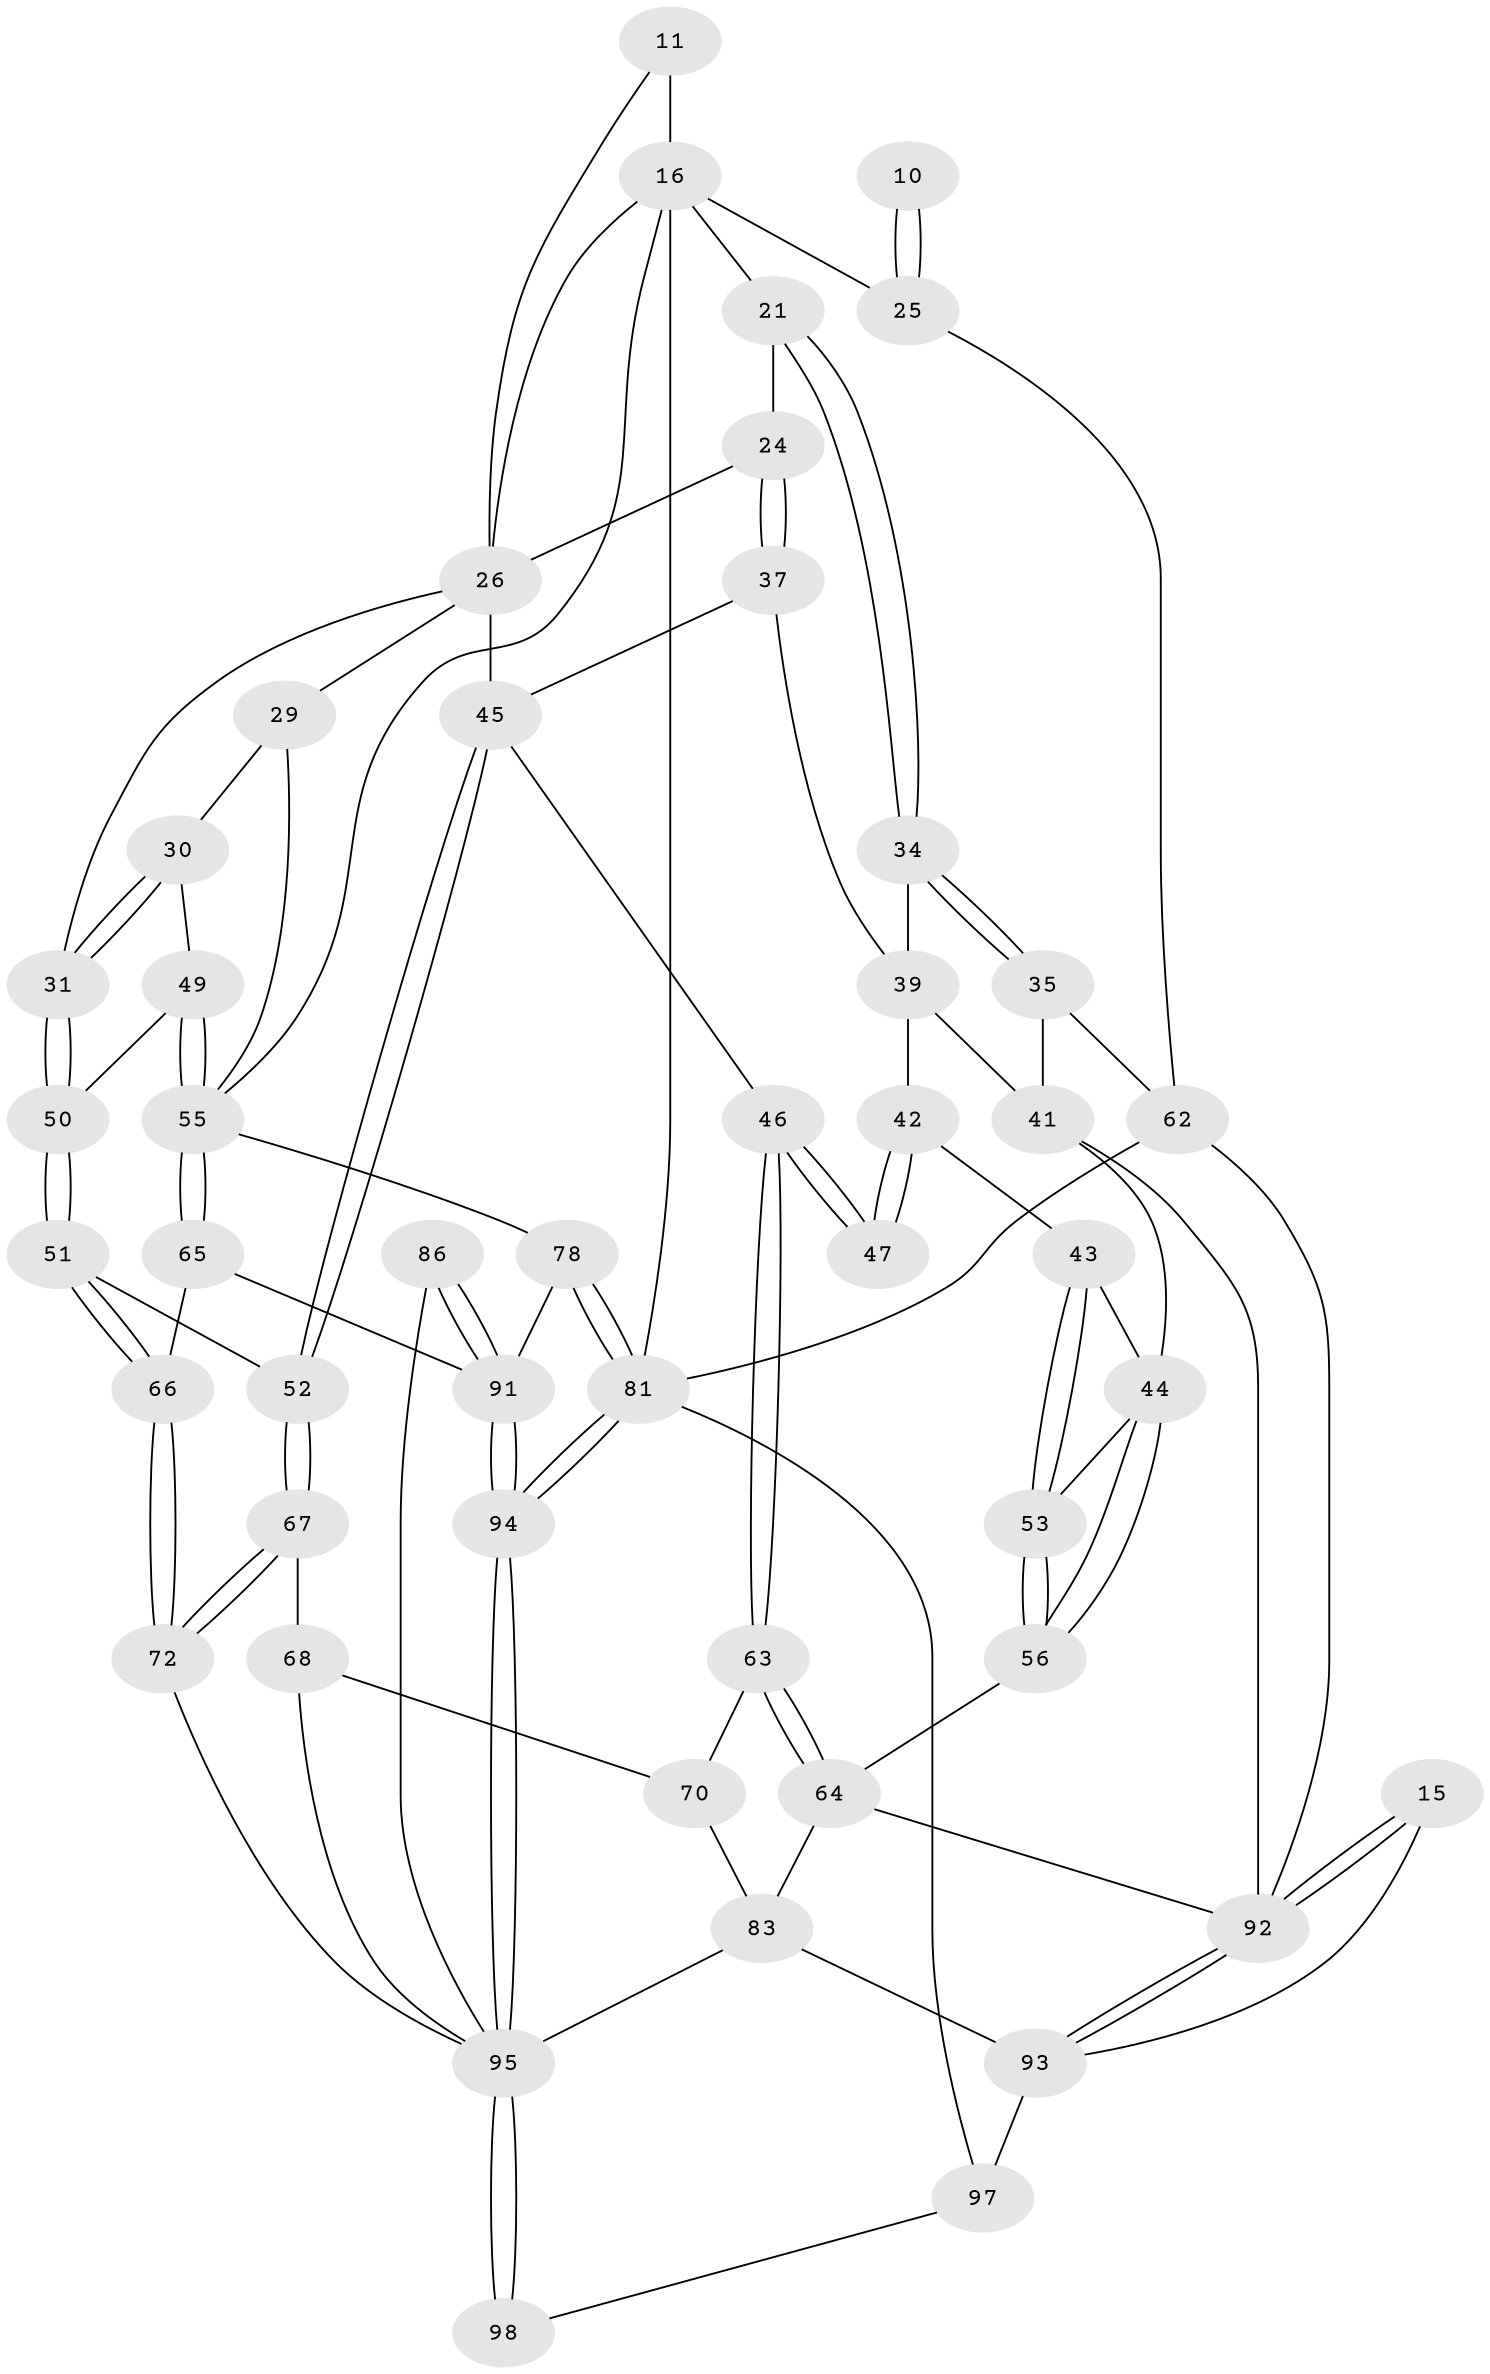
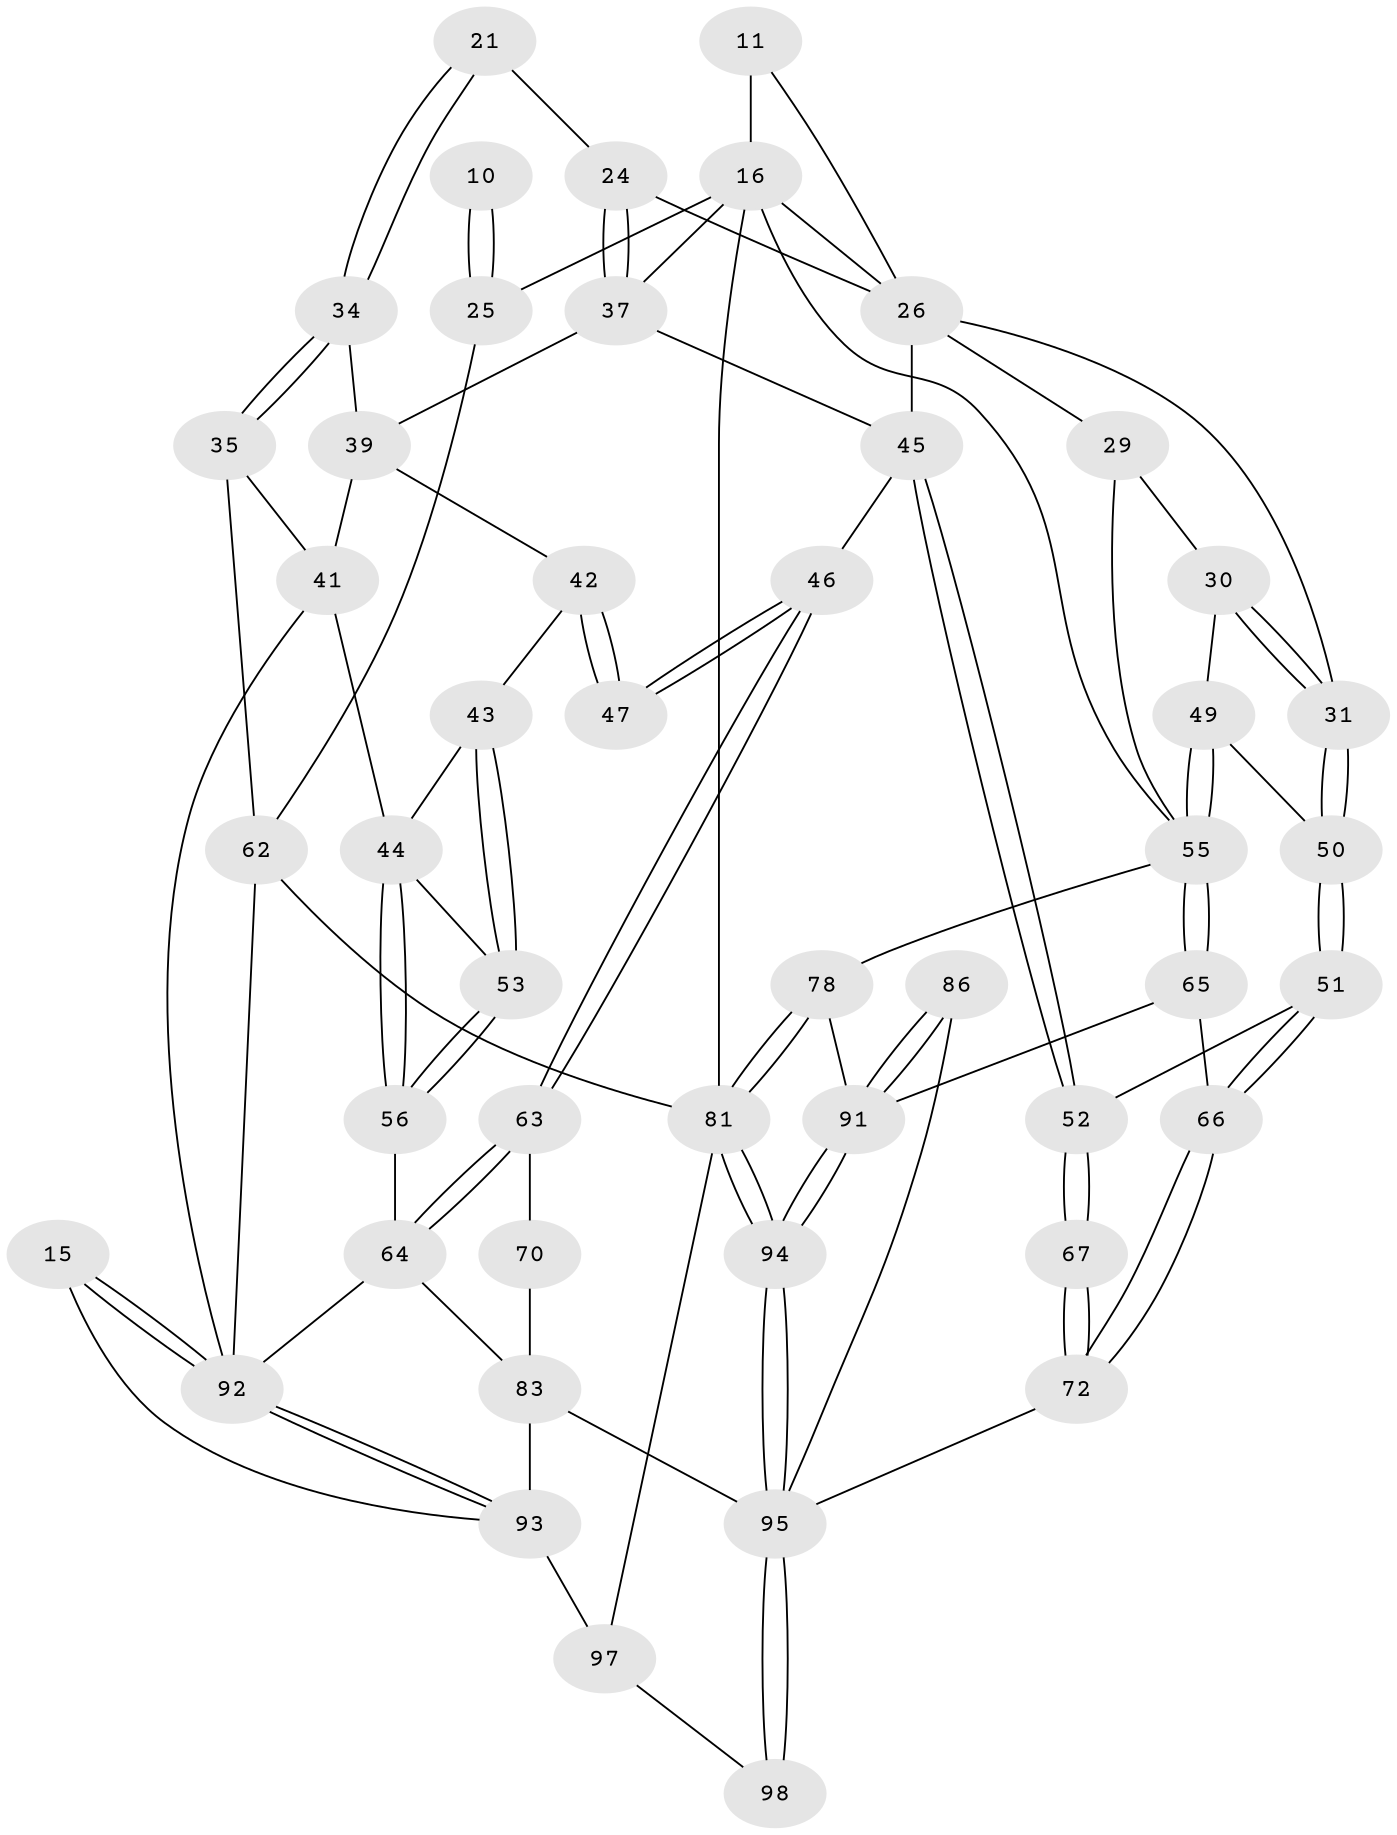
(722, 243) -> (684, 243)
(298, 1659) -> none
